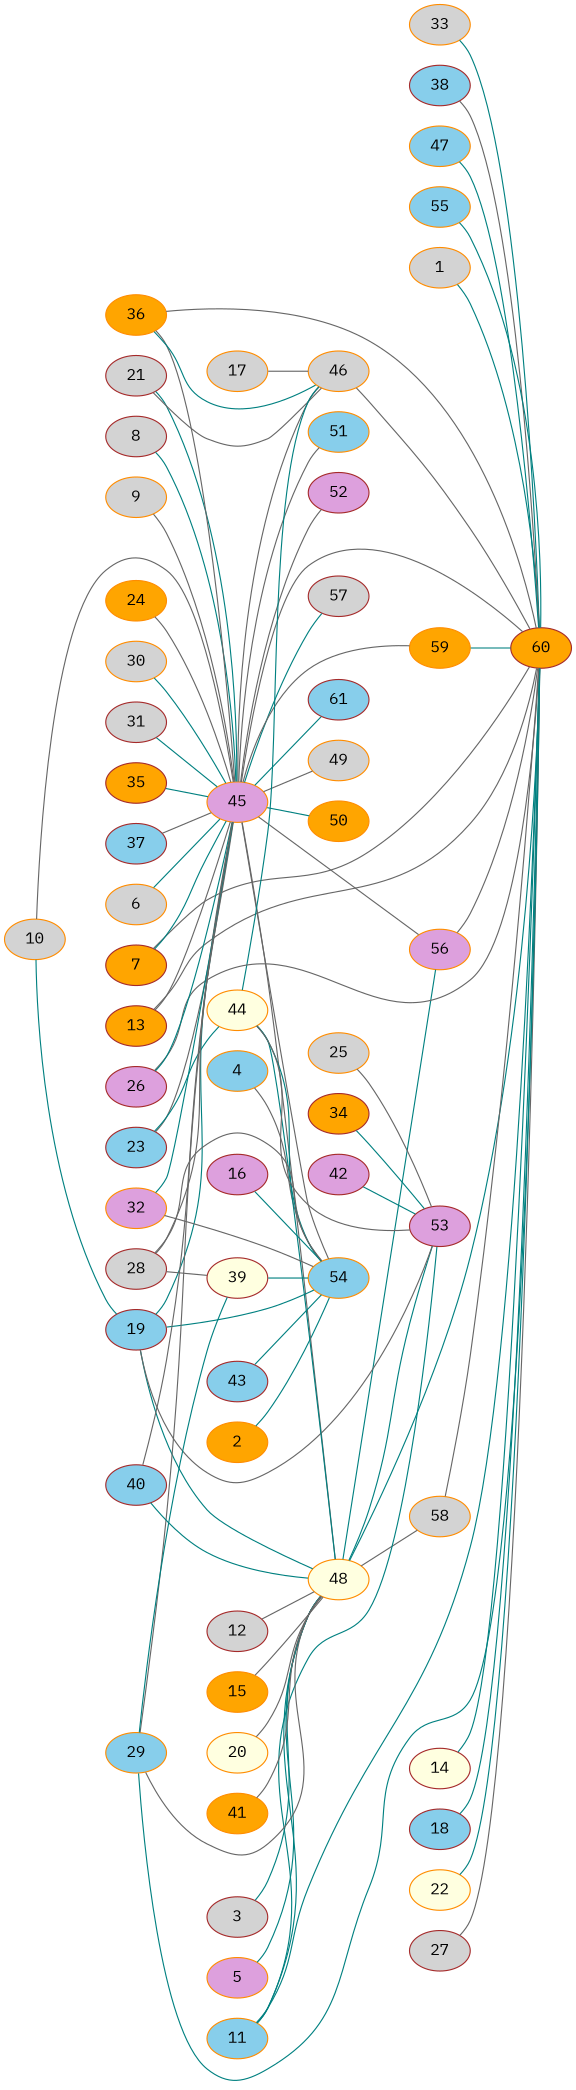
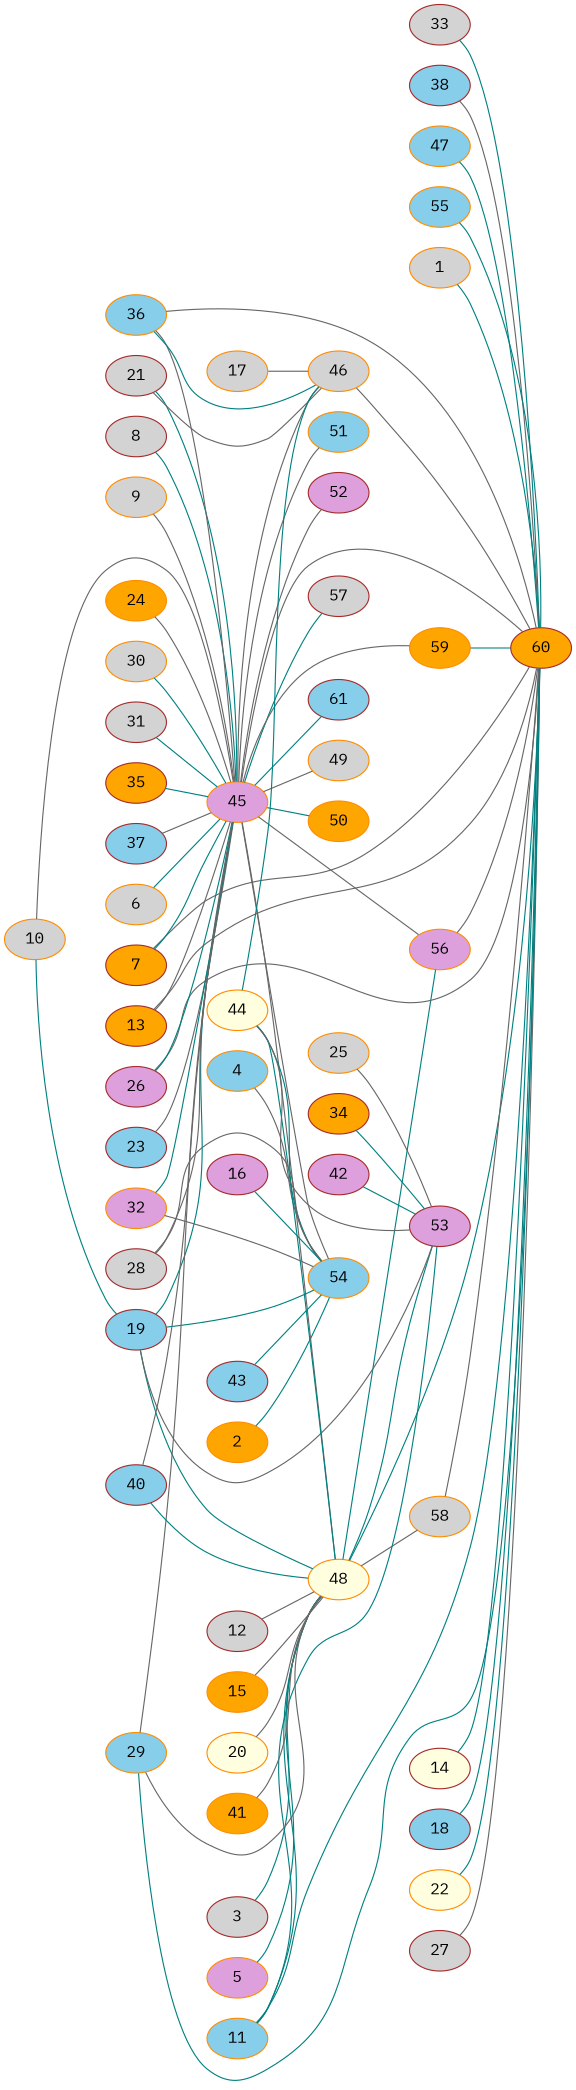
(440, 25) -> (440, 25)
(136, 315) -> (136, 315)
(187, 1079) -> none
(237, 1278) -> none
